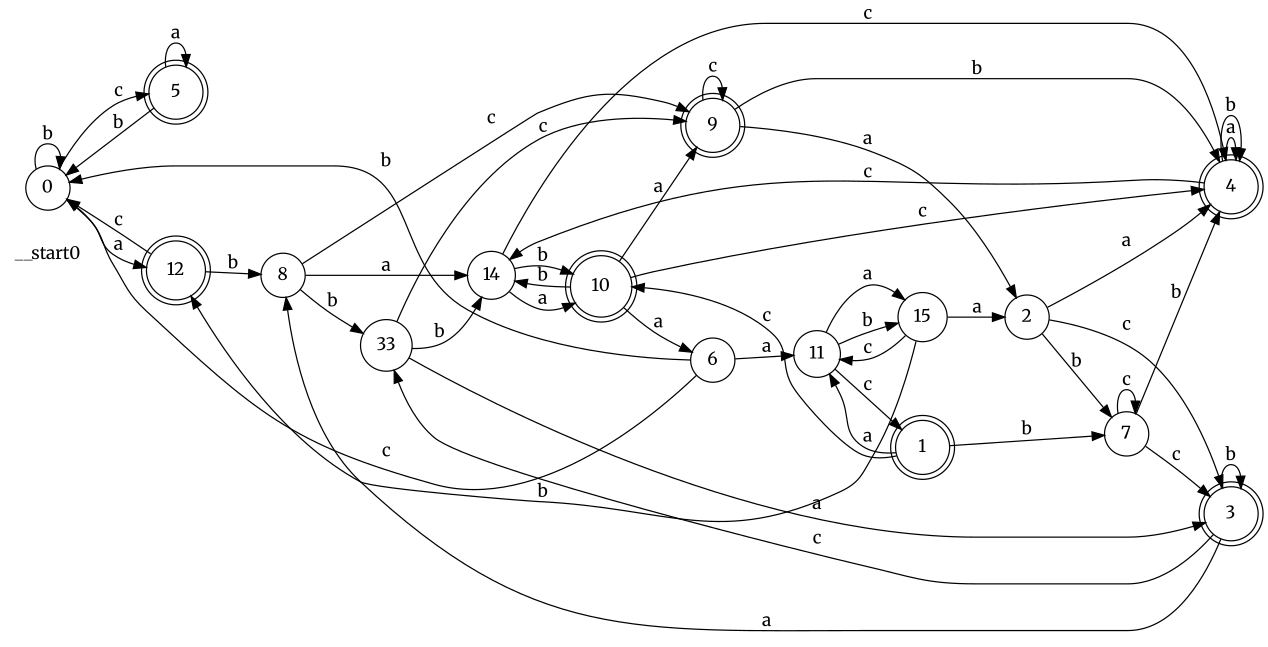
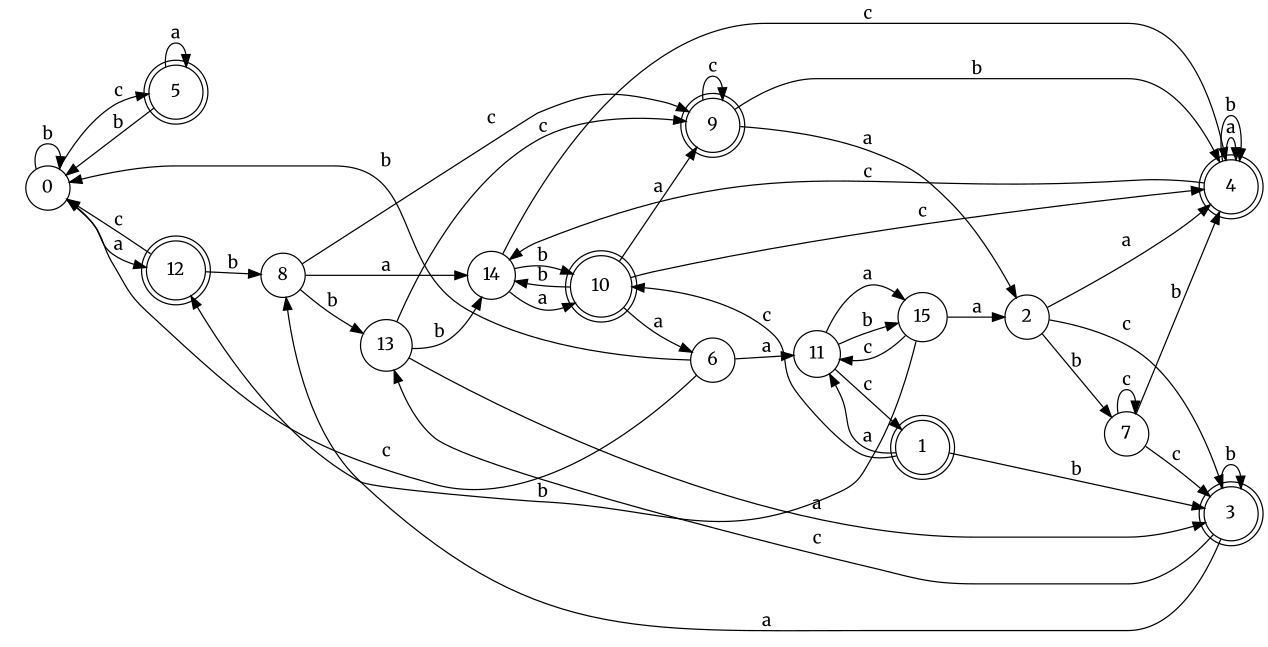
(48, 254) -> none
(386, 345) -> (386, 345)
(1021, 441) -> (1071, 479)
